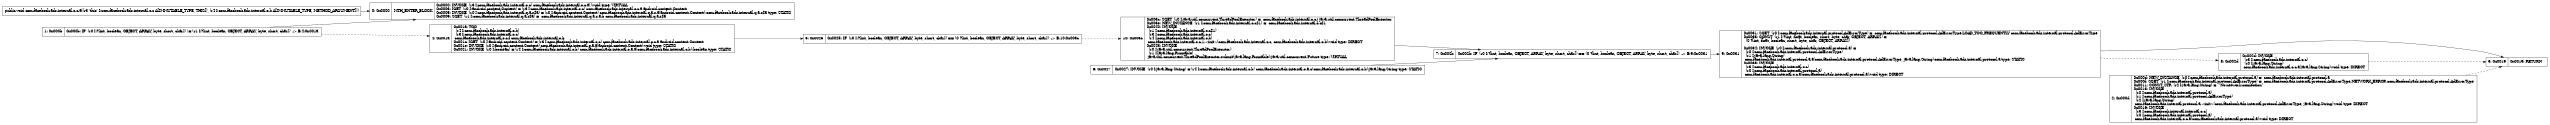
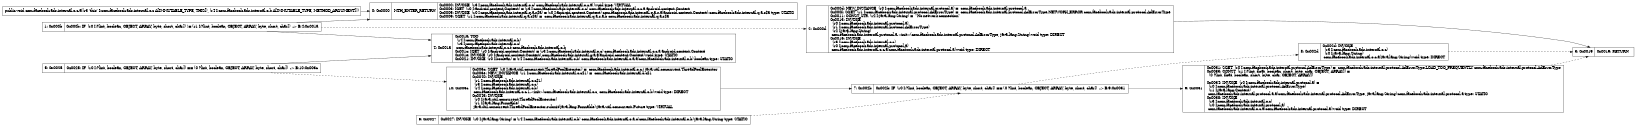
(413, 11) -> (414, 11)
none -> (562, 28)
(374, 35) -> (348, 36)
(768, 39) -> (350, 60)
(2301, 42) -> (1569, 62)
(1764, 56) -> (1229, 90)
(2158, 59) -> (1157, 65)
(1433, 62) -> (854, 107)
(2483, 72) -> (1381, 24)
(2170, 112) -> (863, 42)
